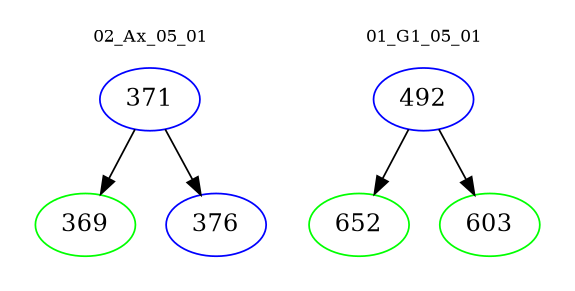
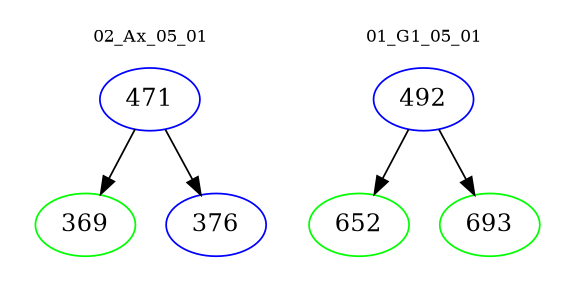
(150, 99) -> (150, 99)
(490, 225) -> (490, 225)
